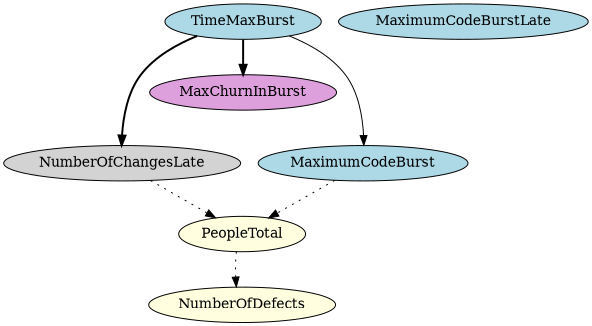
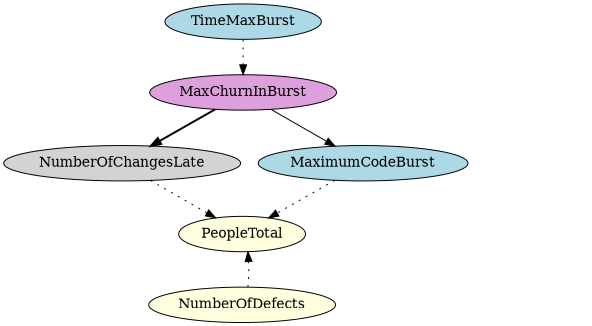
(463, 22) -> none
(243, 52) -> (243, 52)
(142, 73) -> (187, 125)
(344, 73) -> (298, 125)
(236, 264) -> (249, 274)
